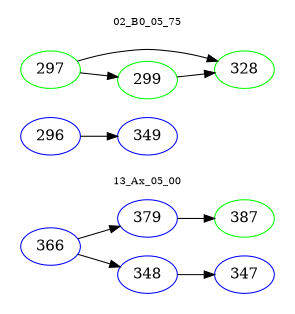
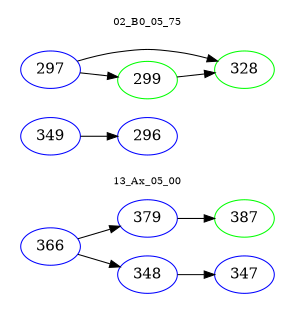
(51, 70) -> (51, 70)
(94, 136) -> (94, 136)
